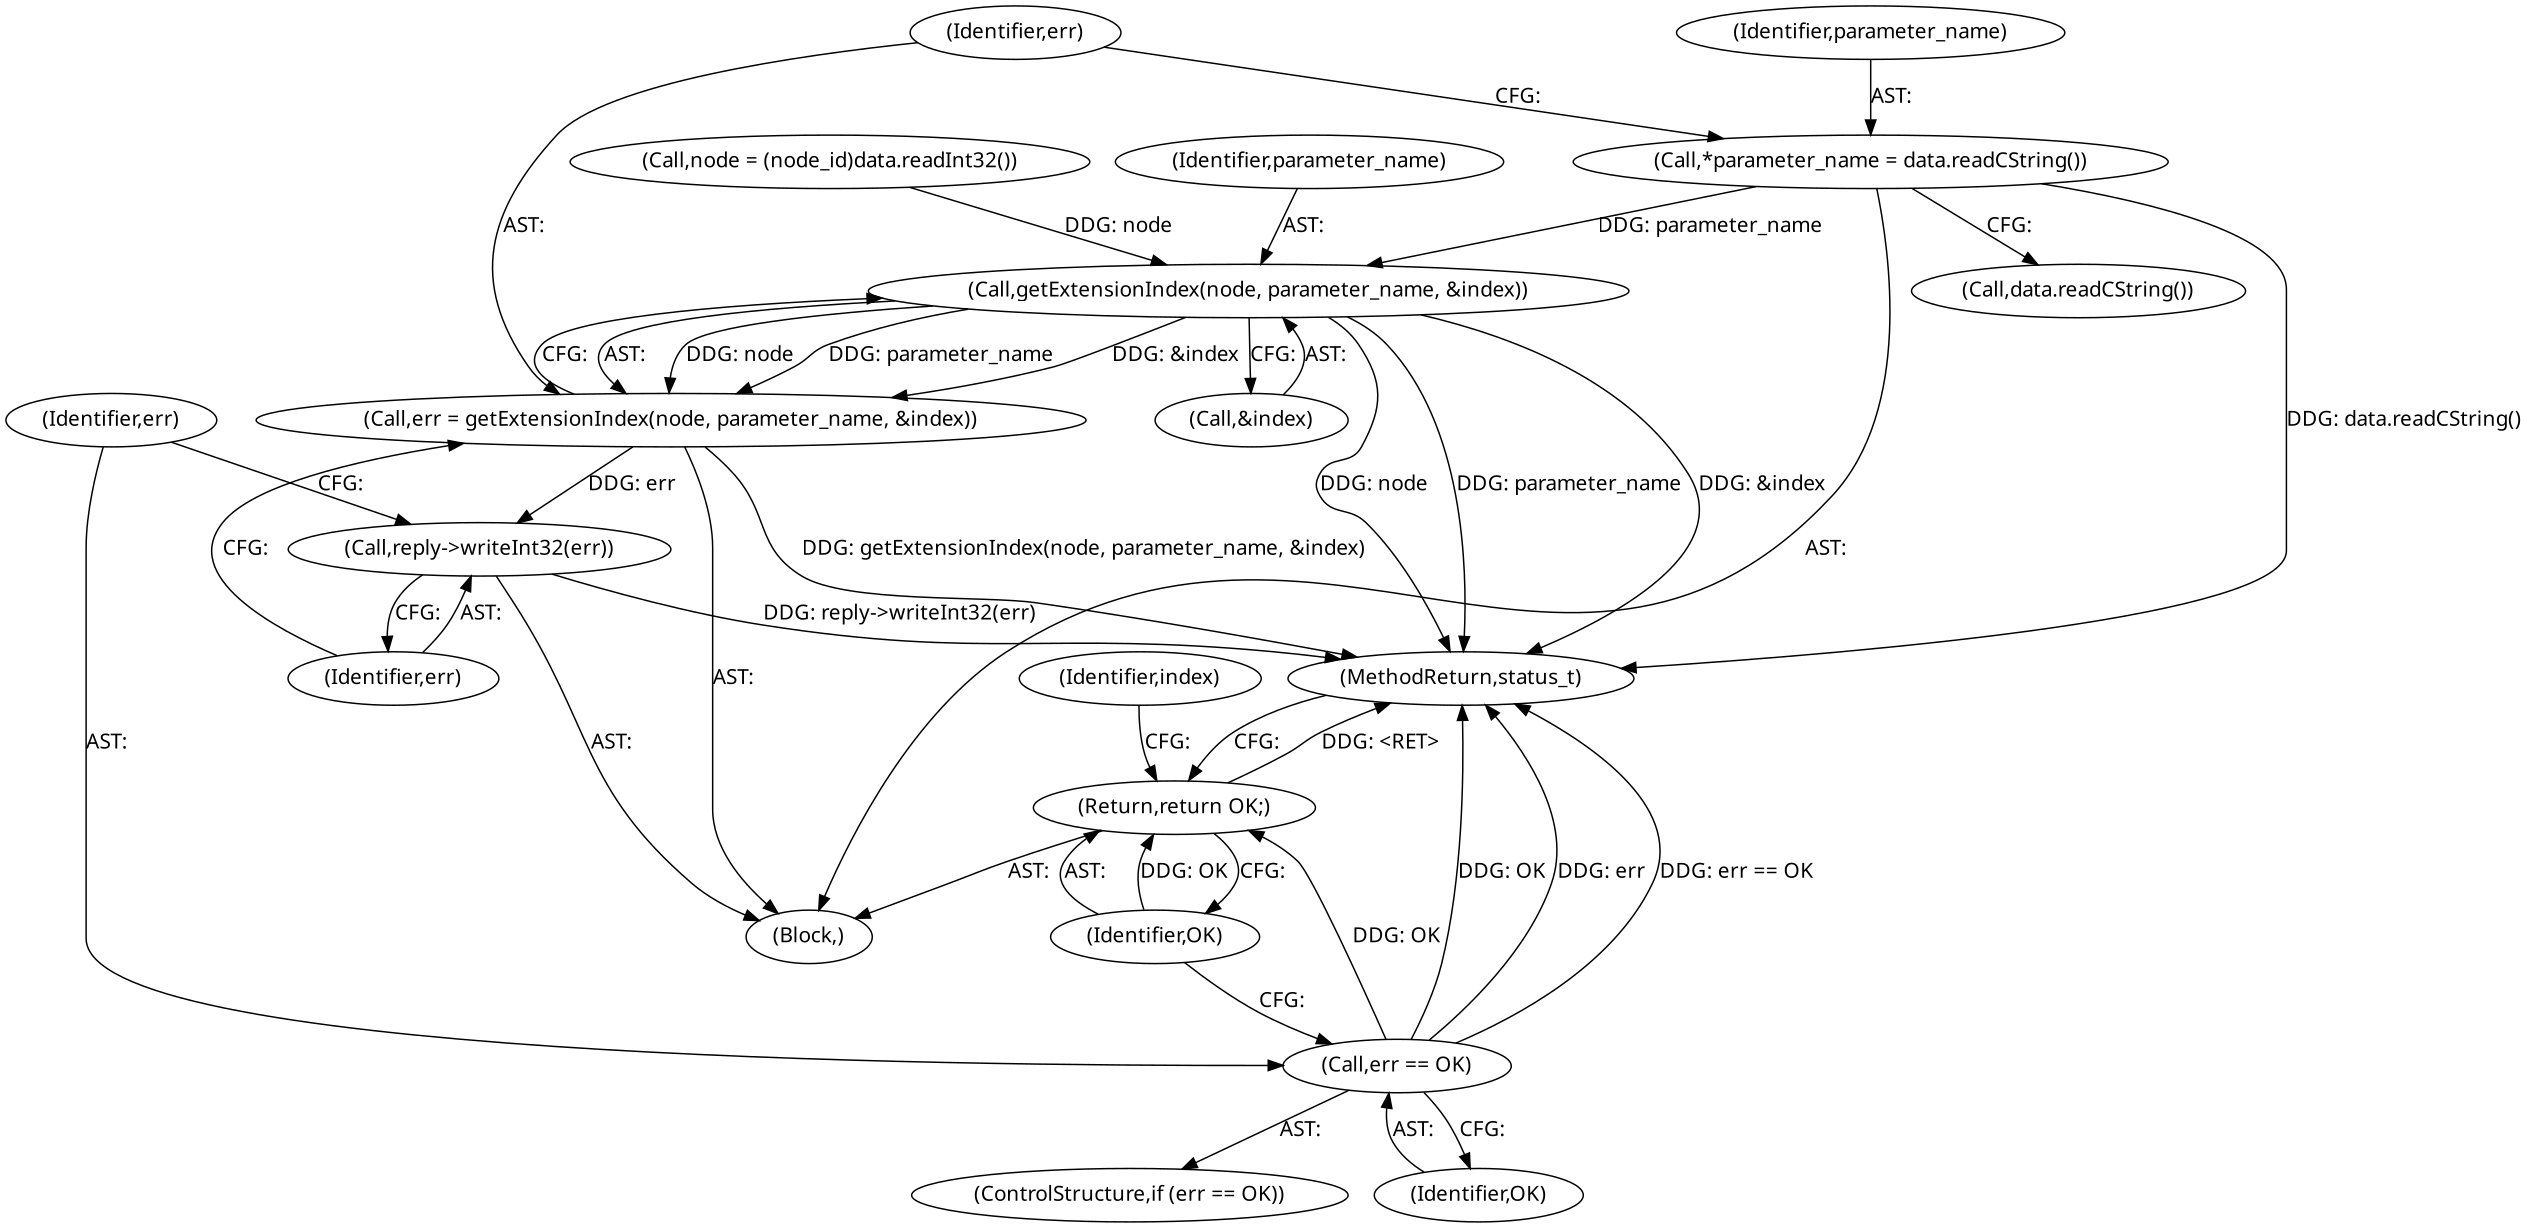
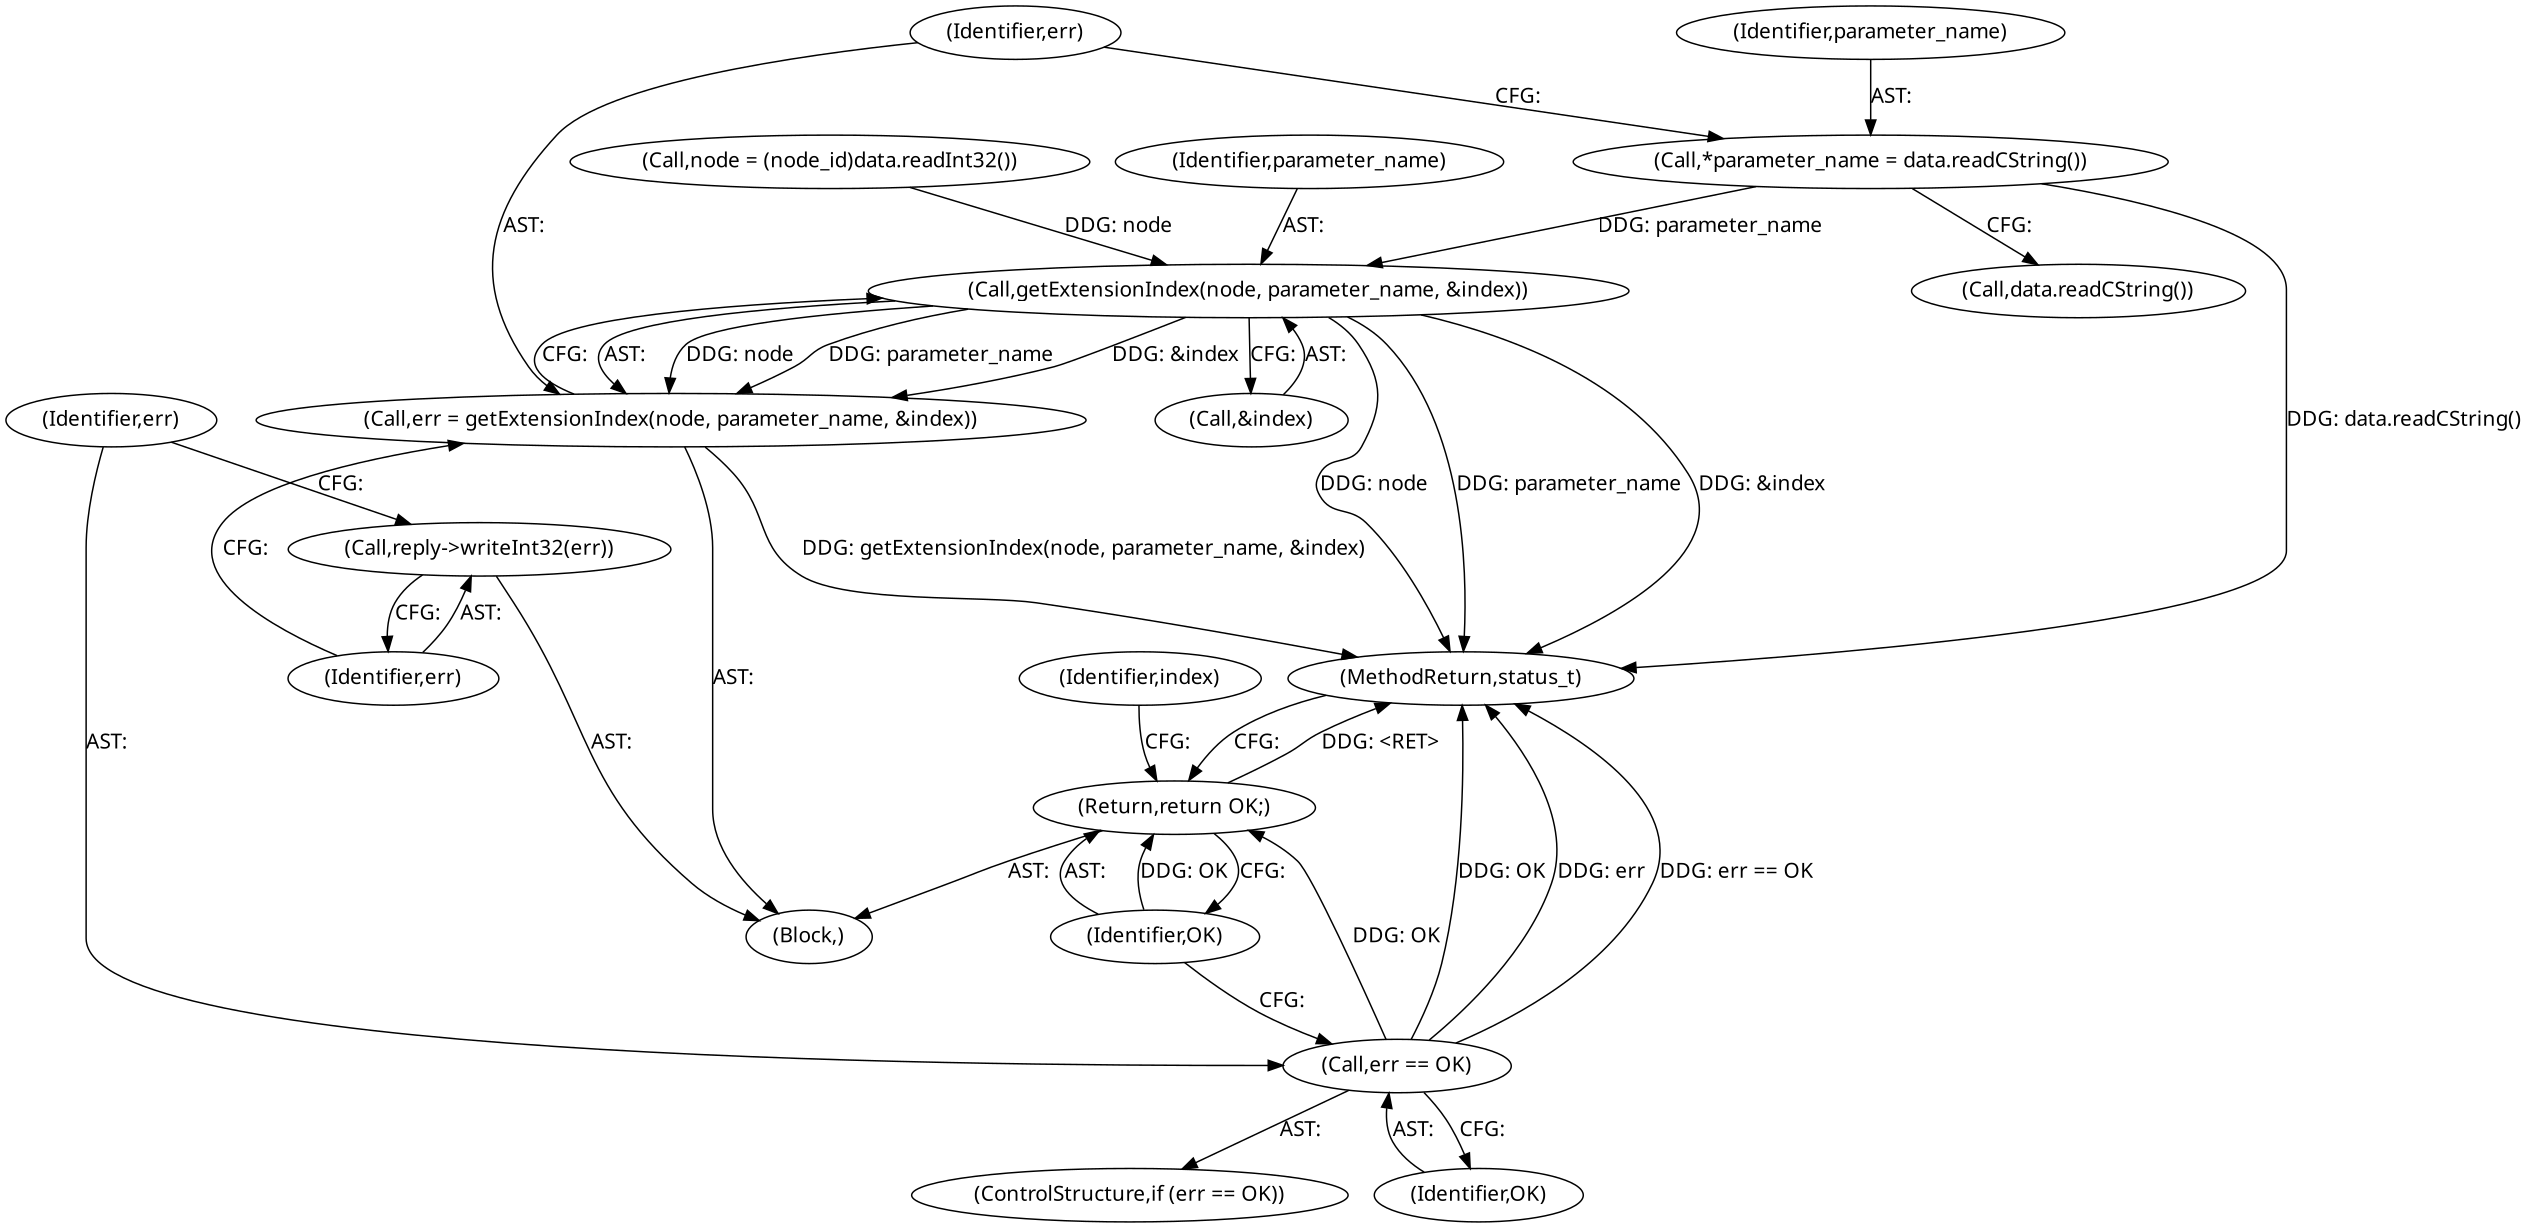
(581, 481) -> none
(1435, 599) -> none
(935, 642) -> none
